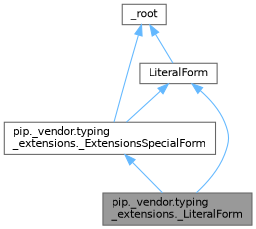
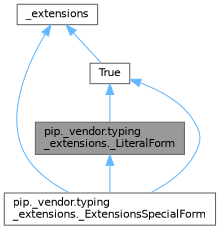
(144, 14) -> (57, 14)
(179, 73) -> (110, 73)
(147, 178) -> (110, 179)
